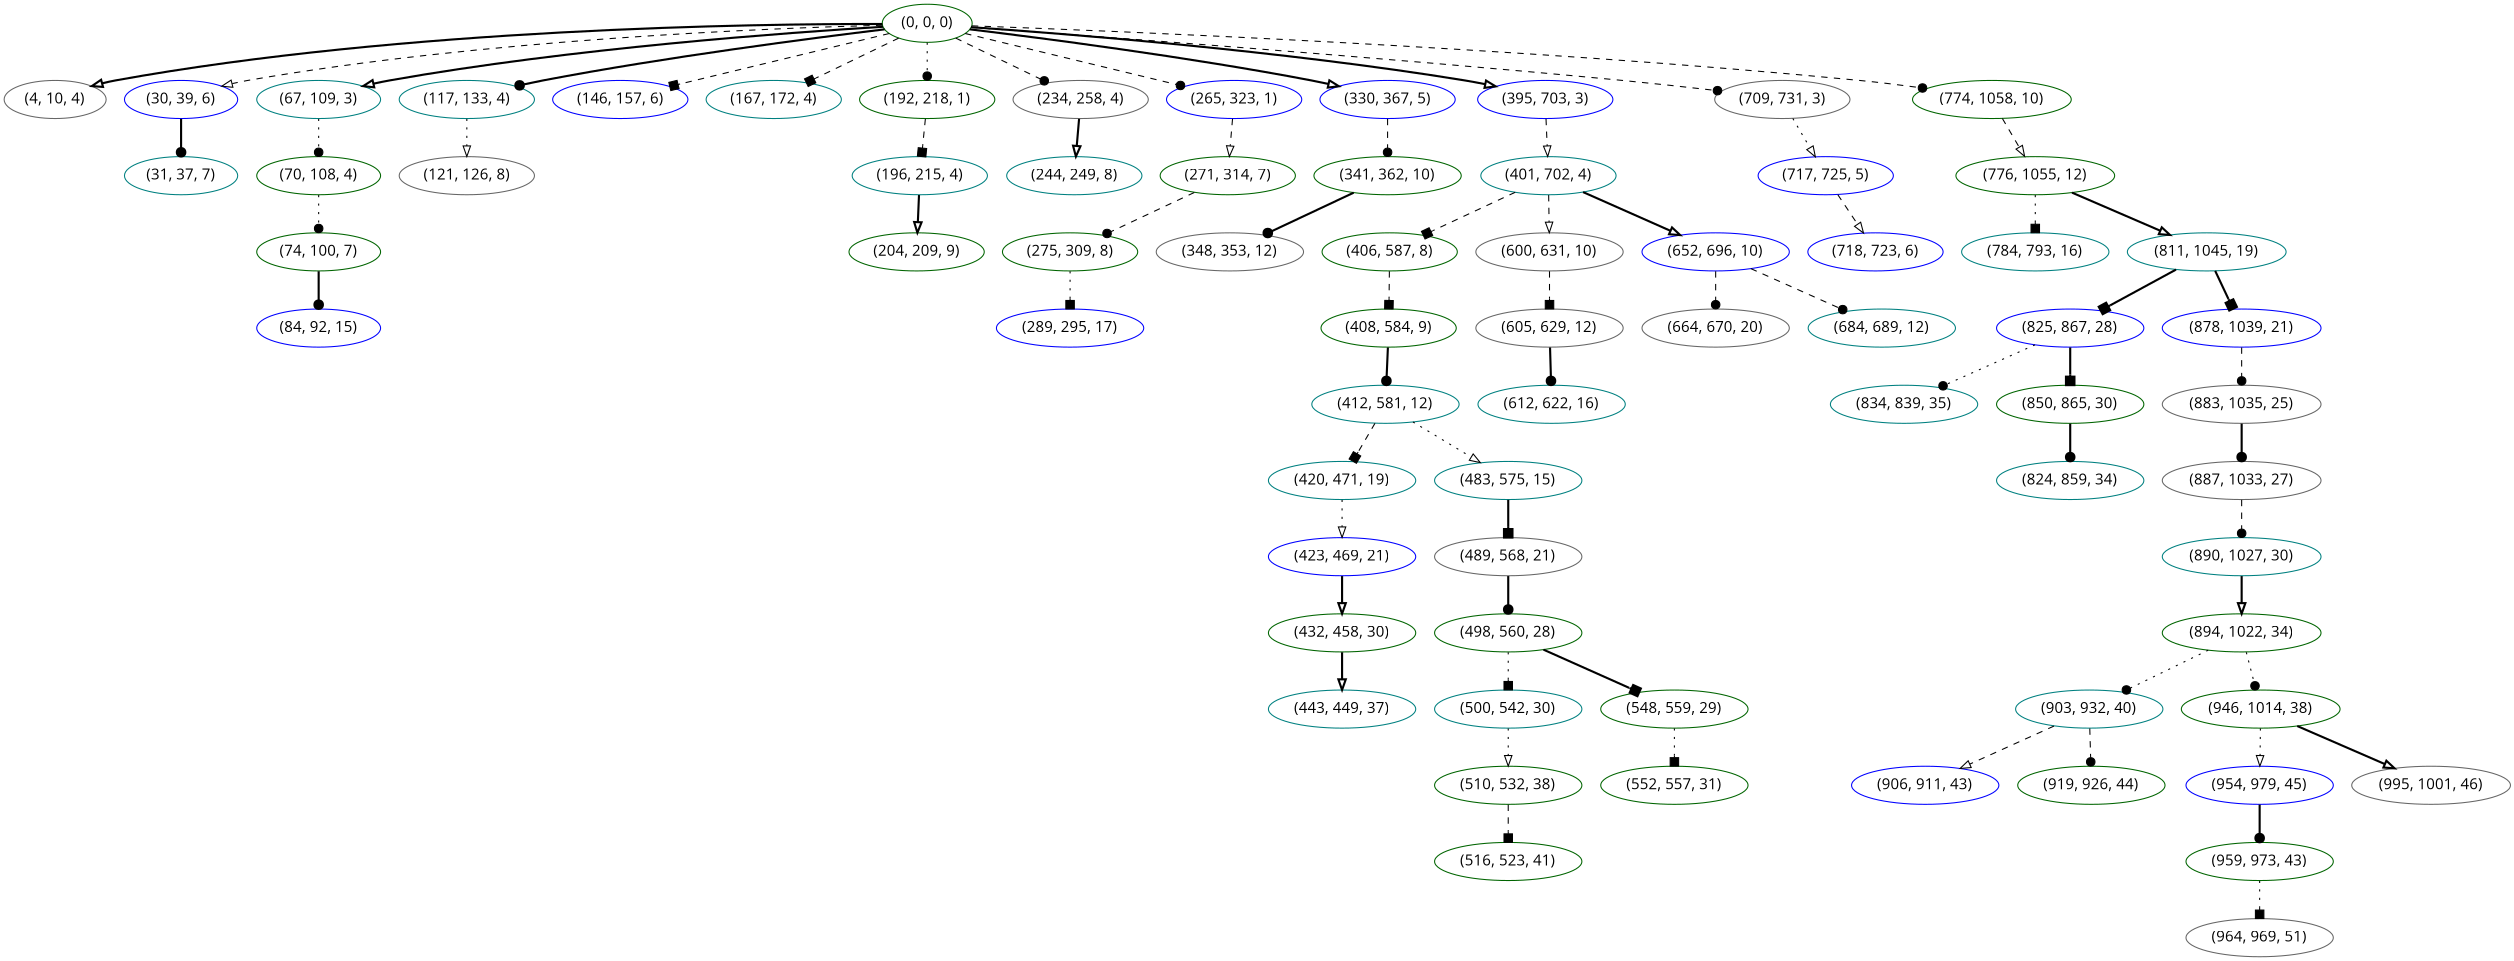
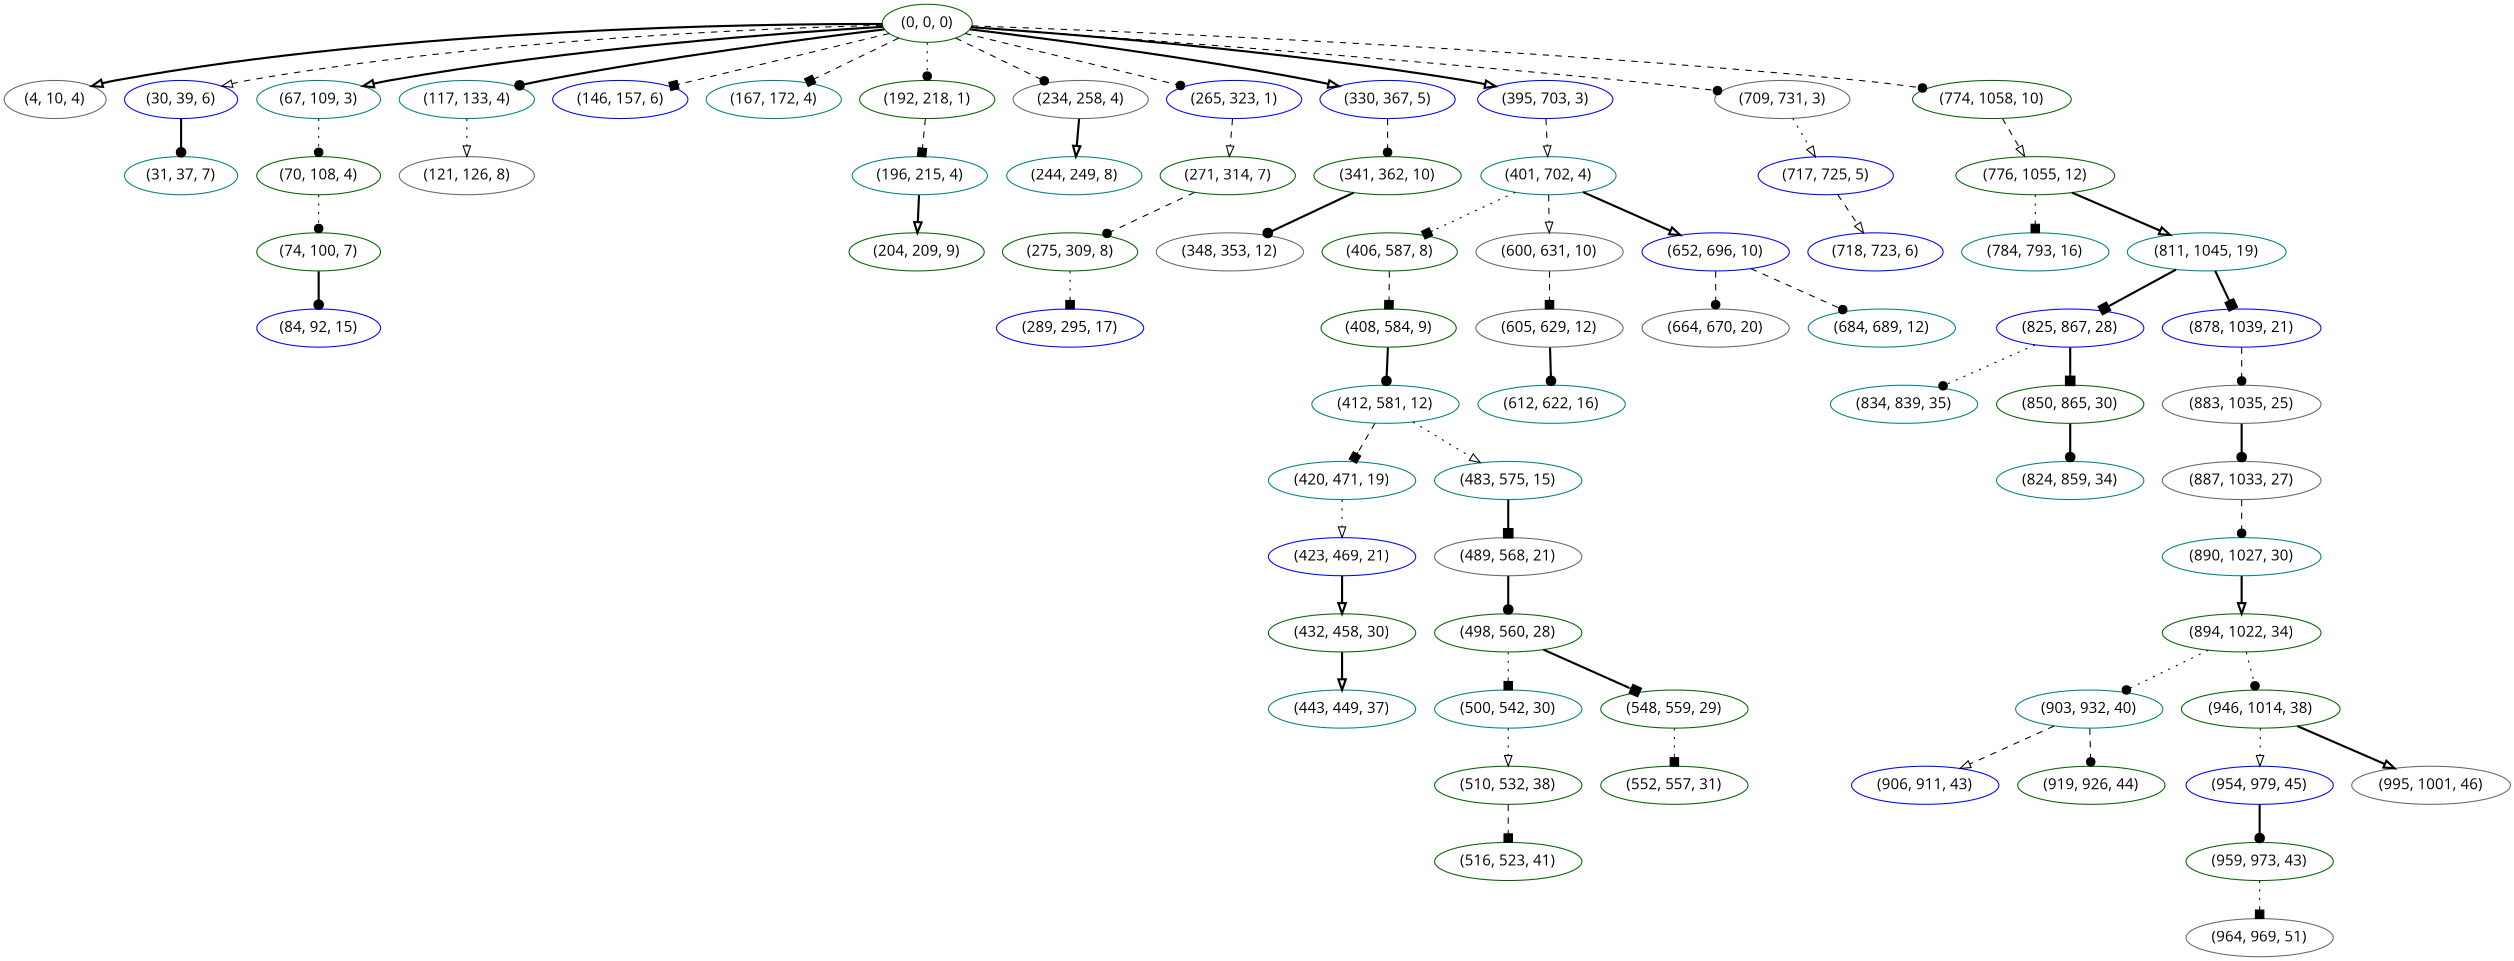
(1474, 211) -> (1474, 211)
